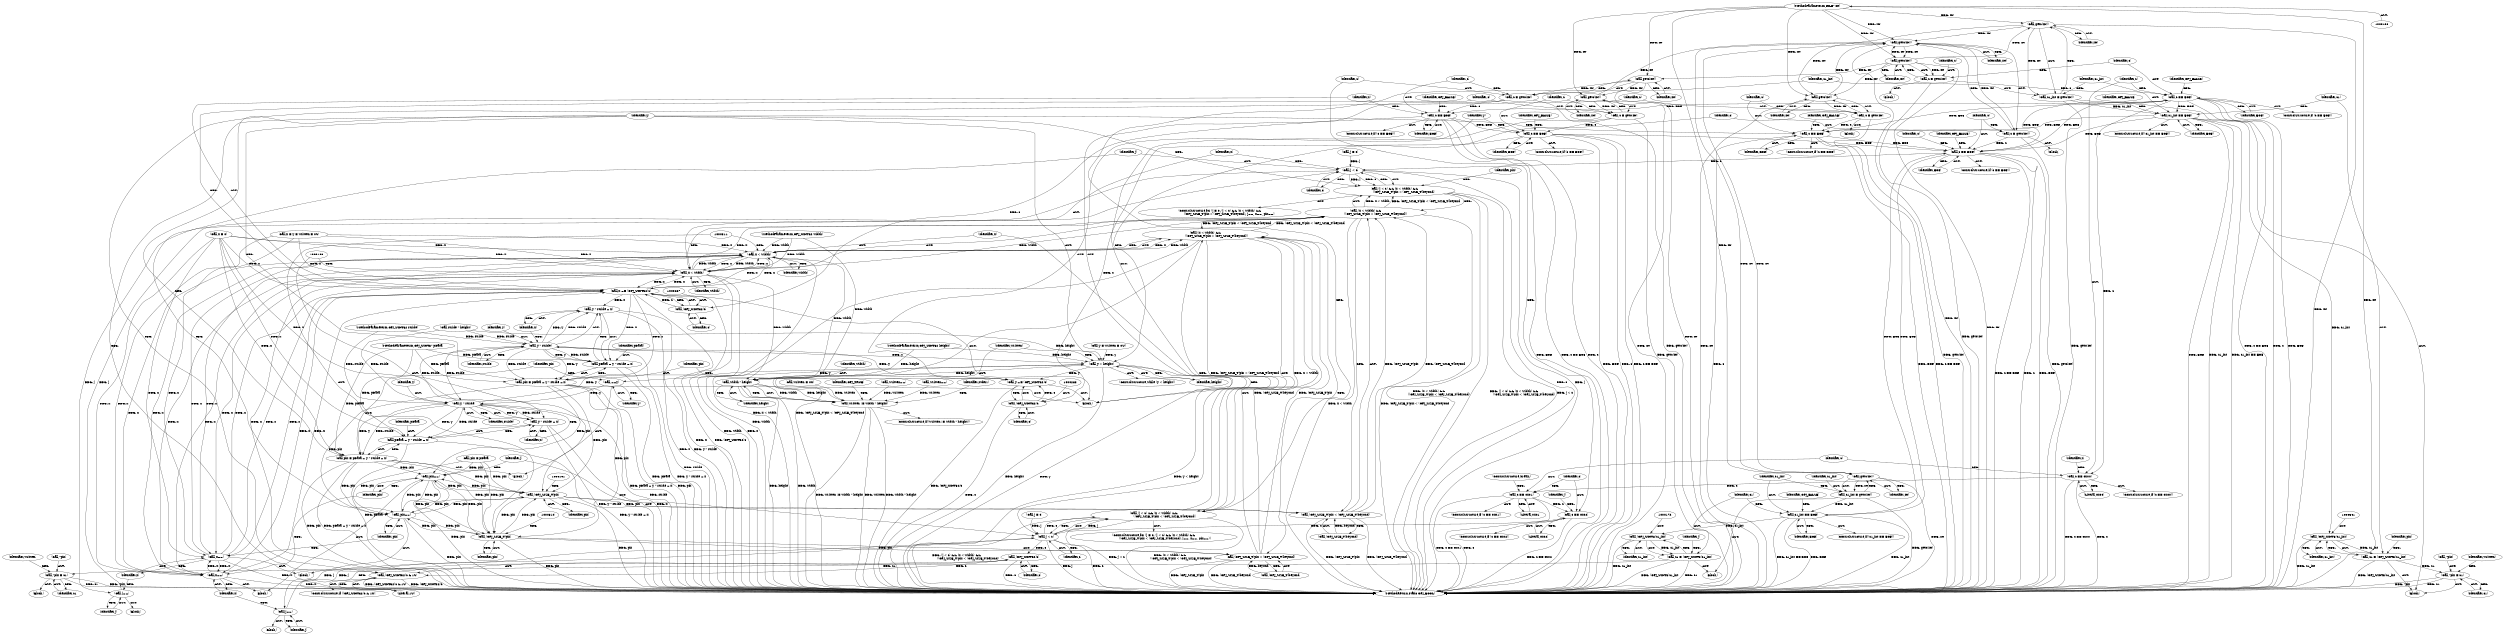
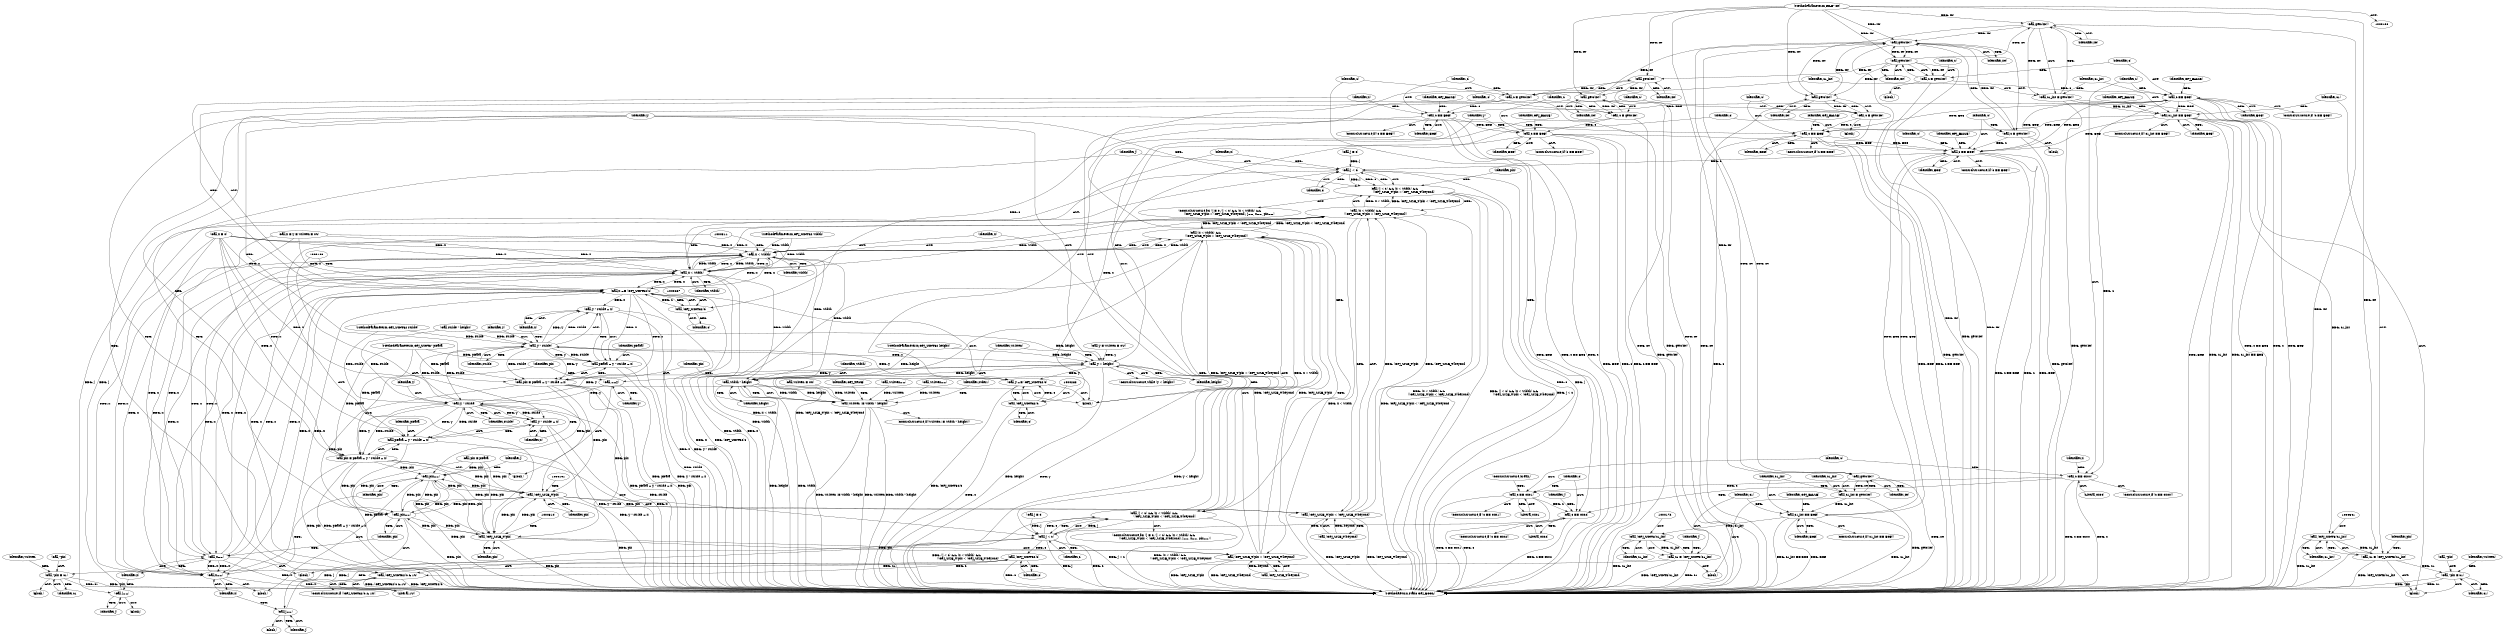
(2119, 7) -> (2113, 7)
(847, 330) -> (612, 241)
(2089, 484) -> (1838, 488)
